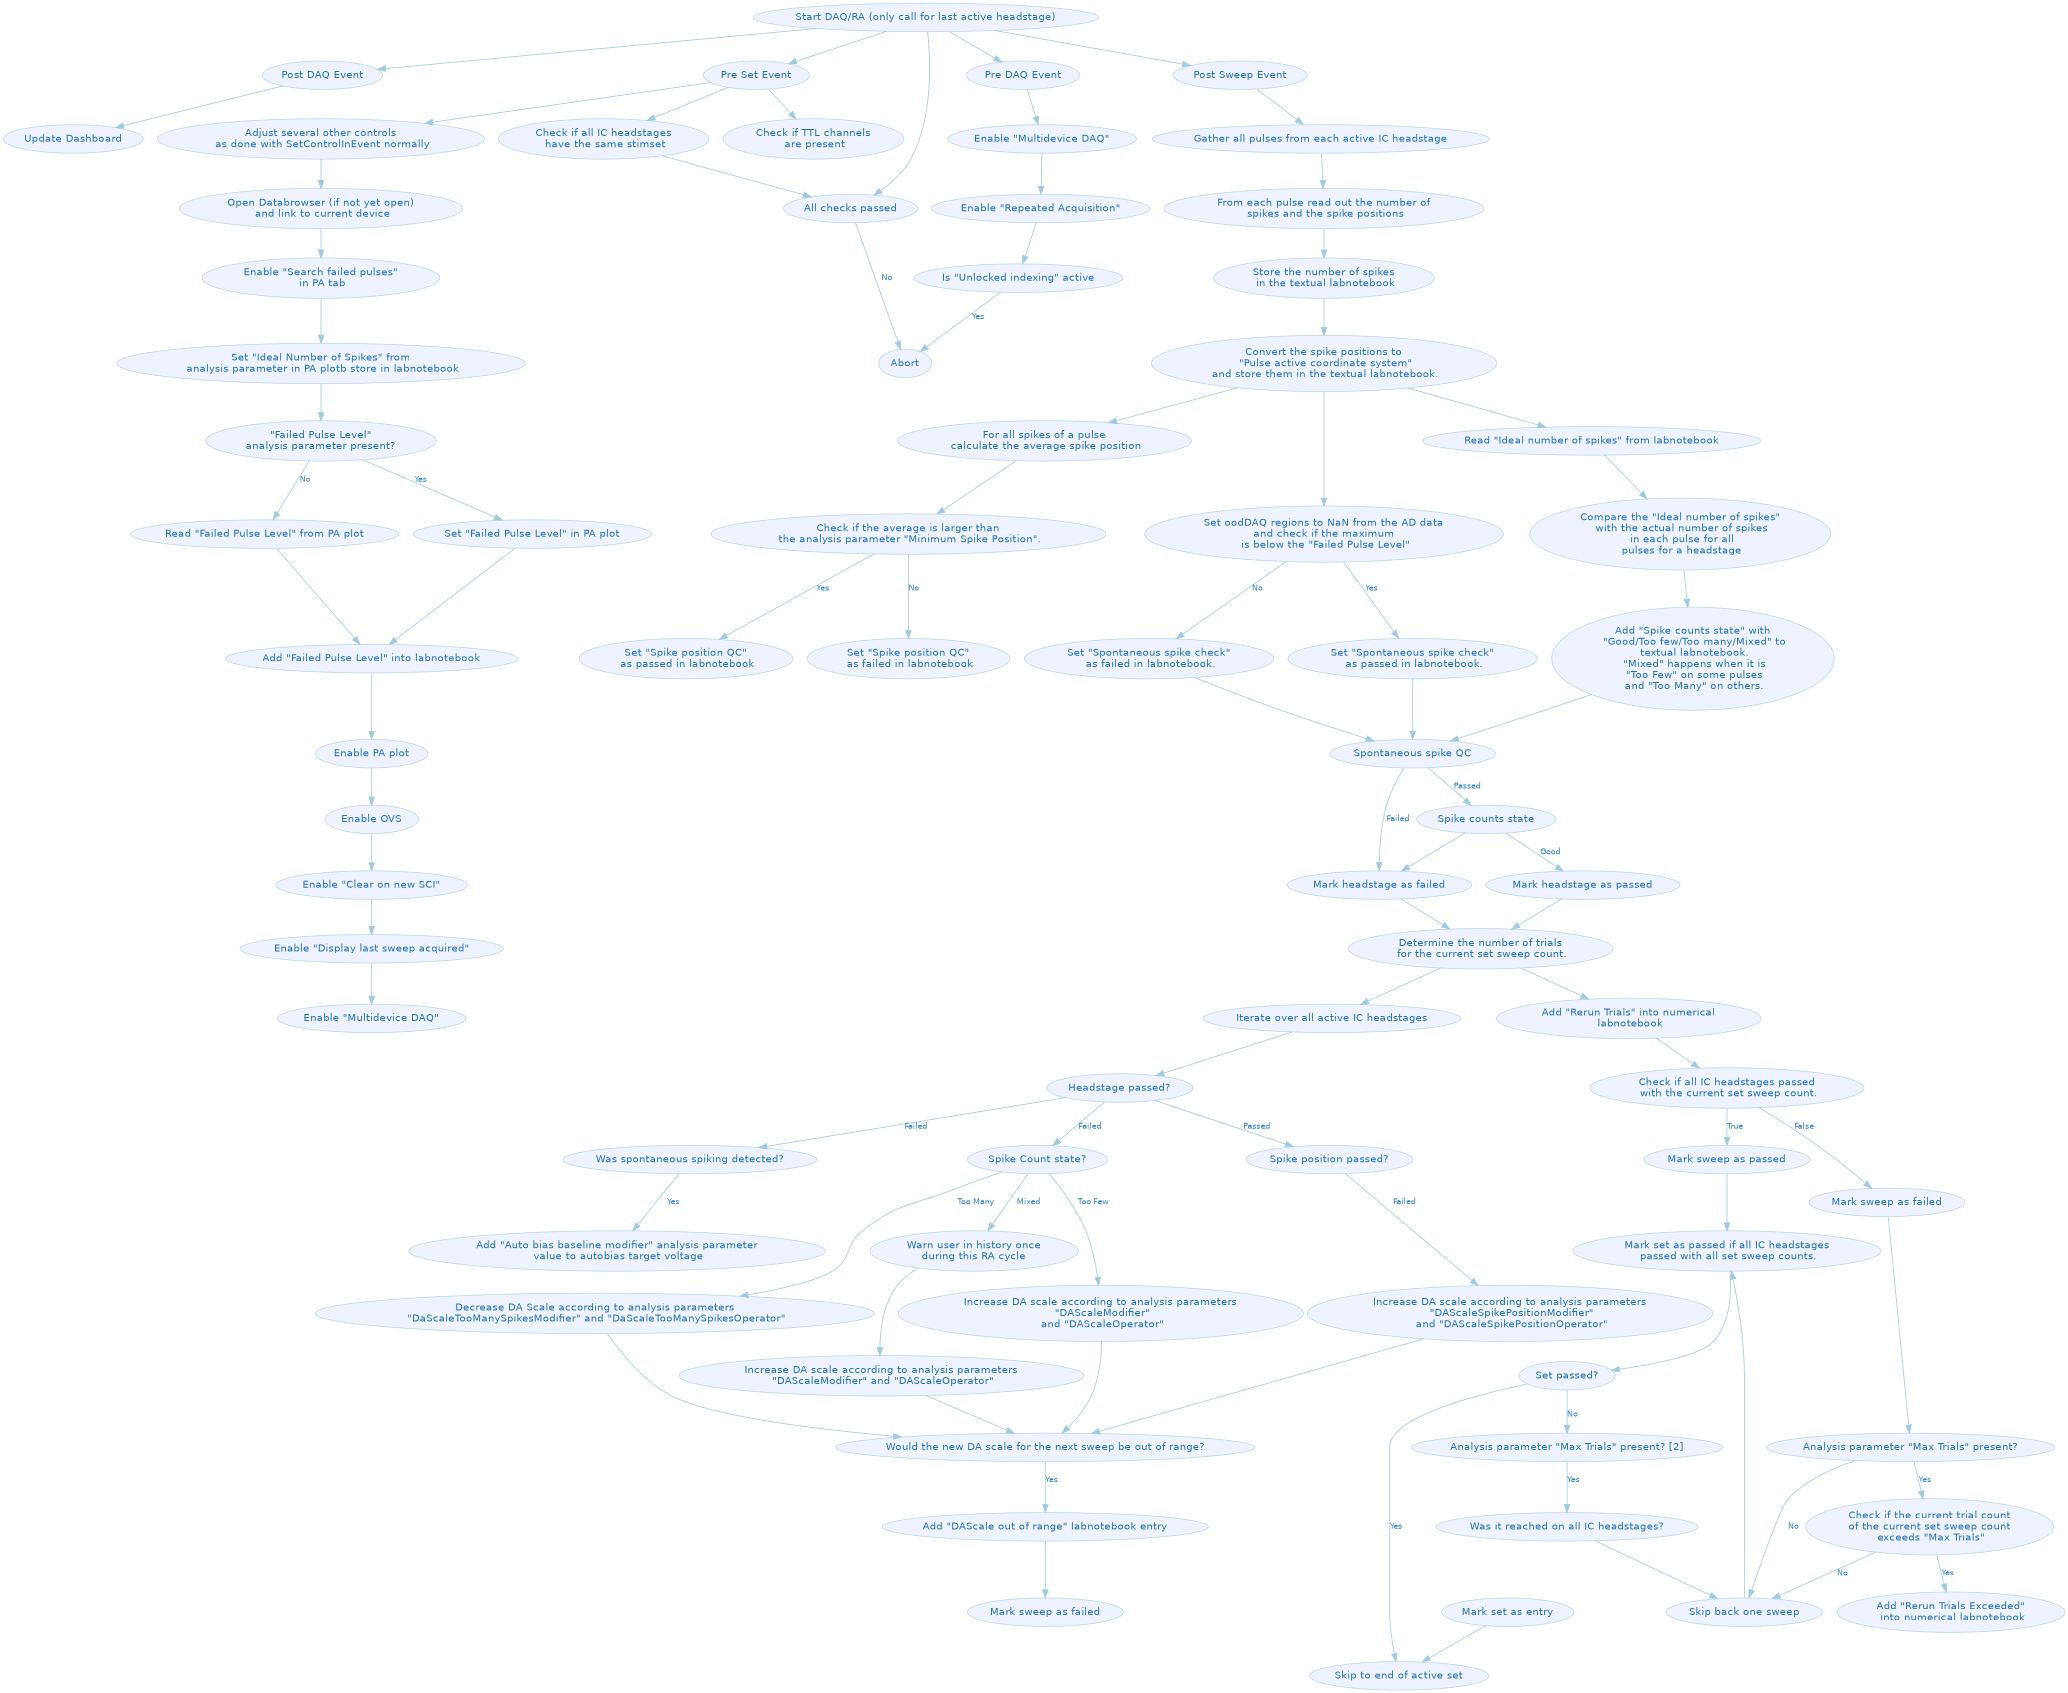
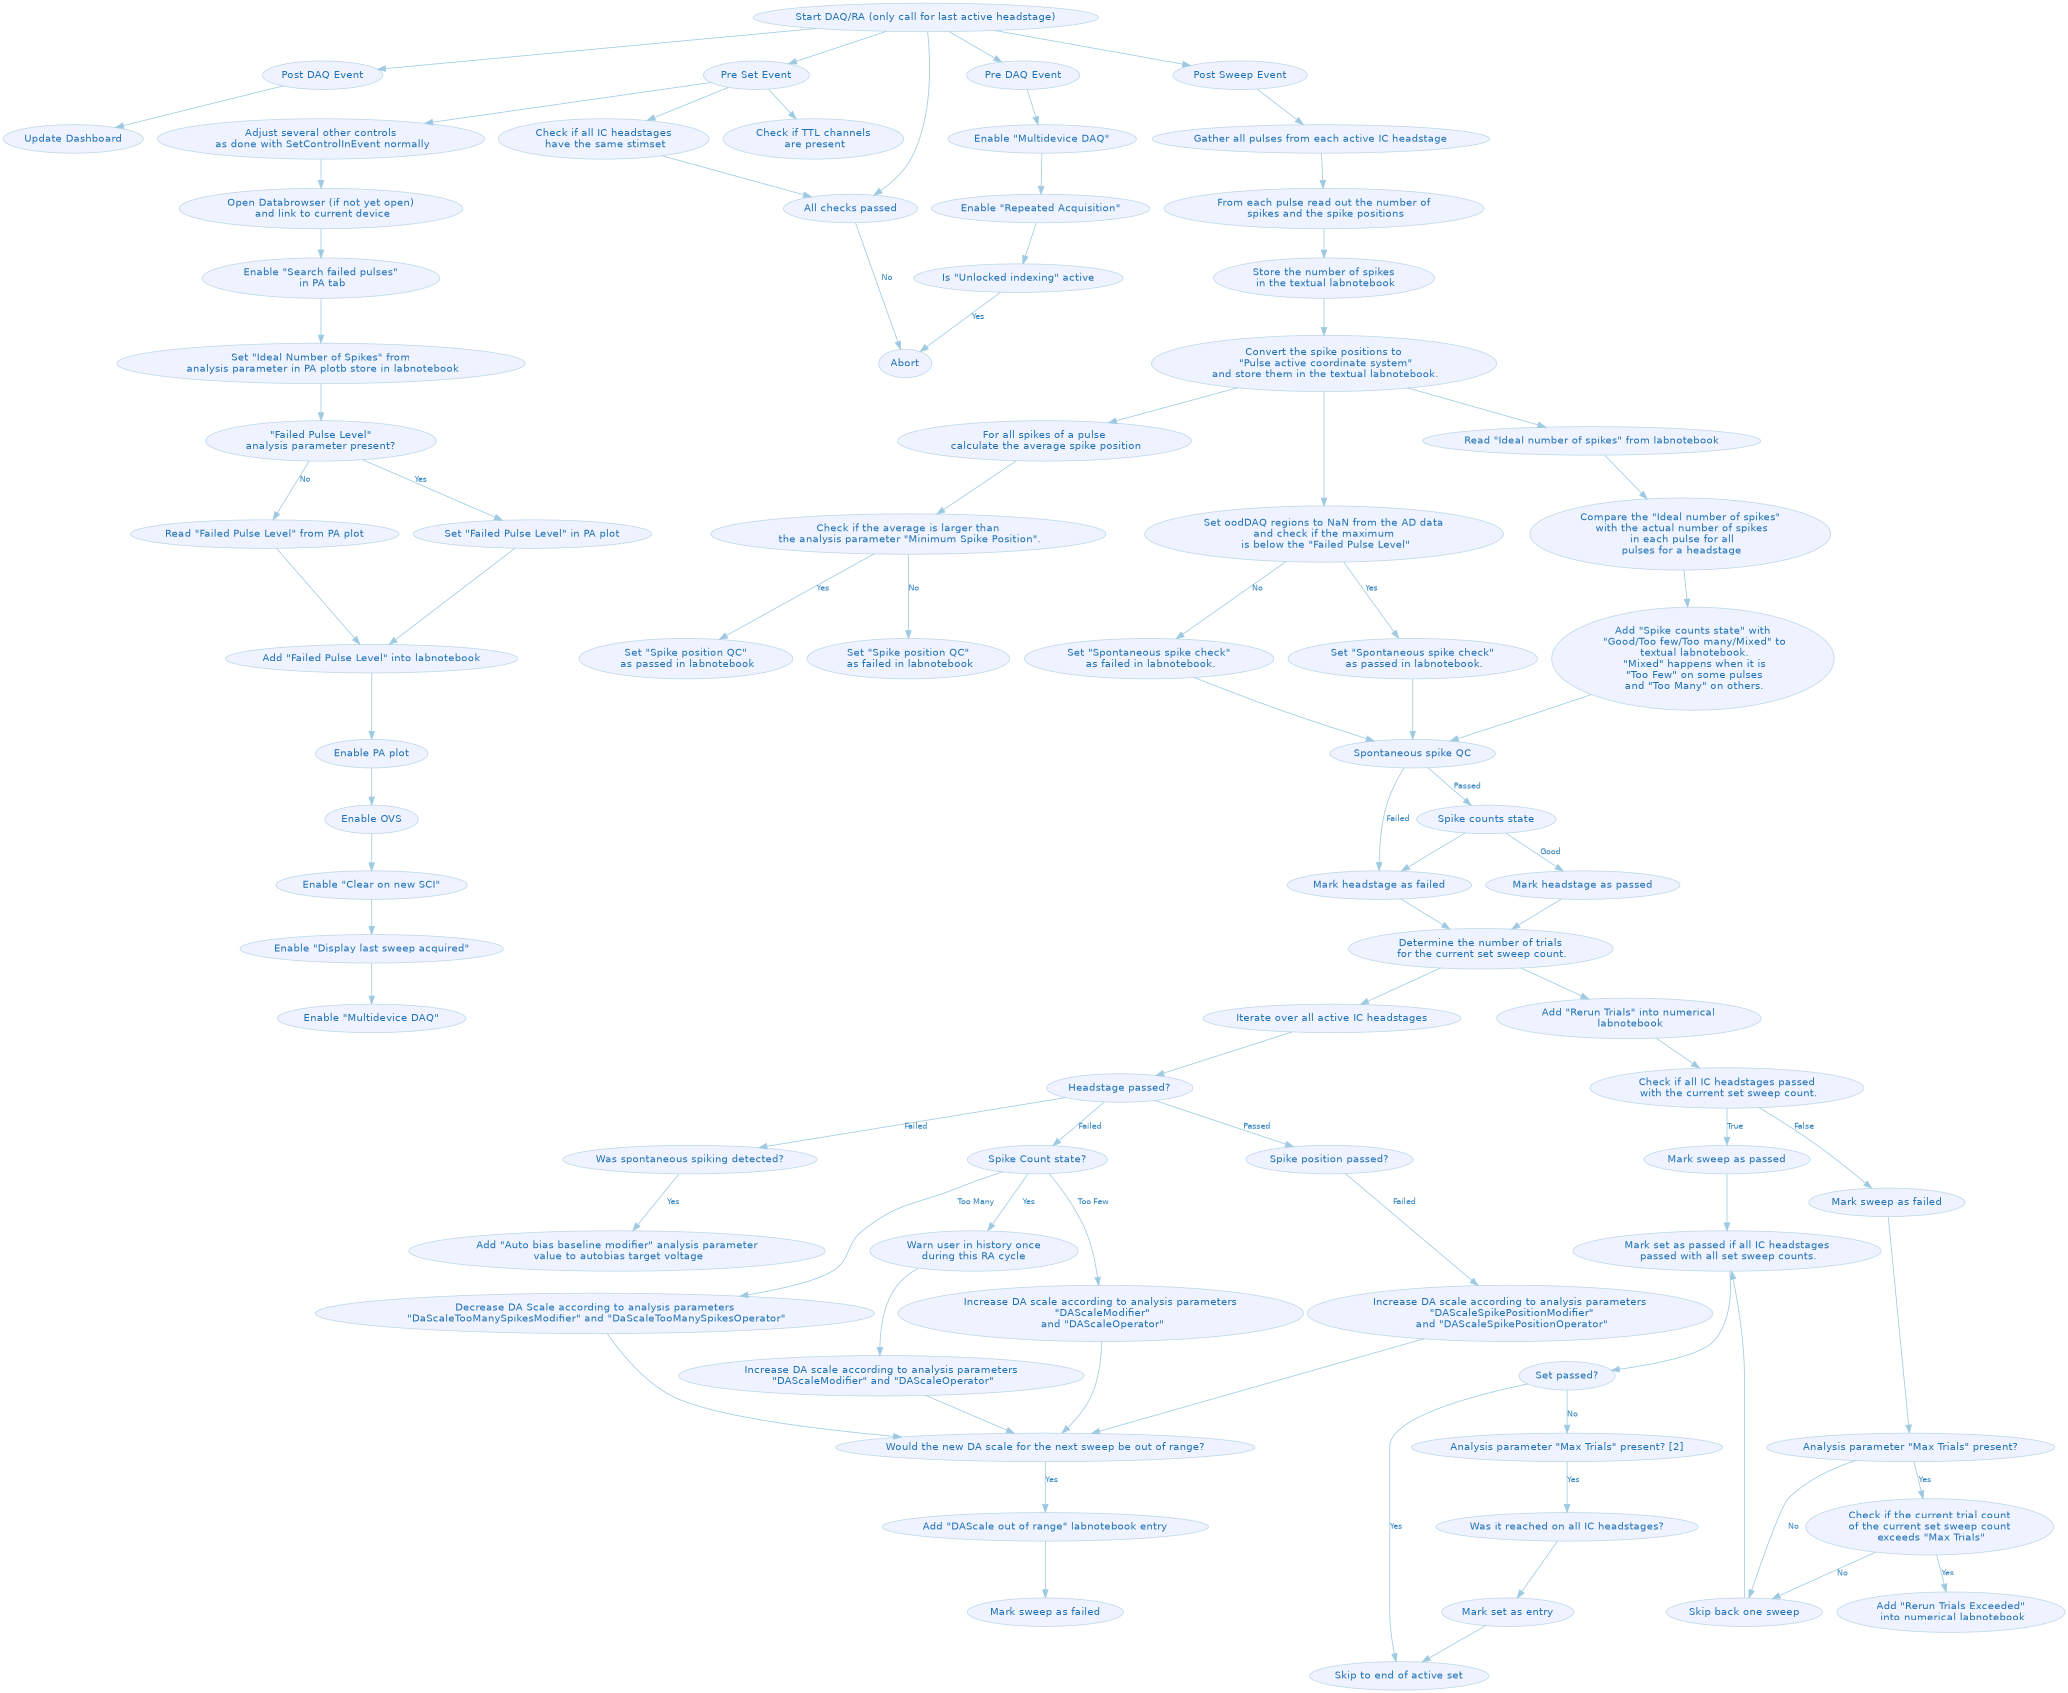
(1029, 1202) -> (1029, 1202)
(1653, 1568) -> (1540, 1566)
